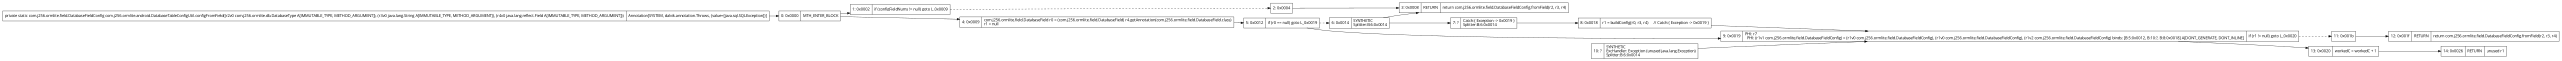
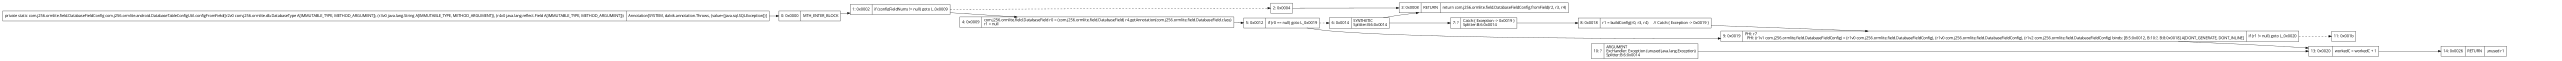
(899, 18) -> (982, 15)
(2474, 36) -> none
(1781, 45) -> (2002, 51)
(1616, 47) -> (1617, 47)
